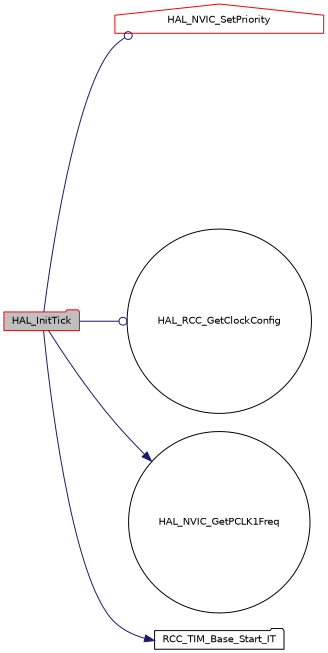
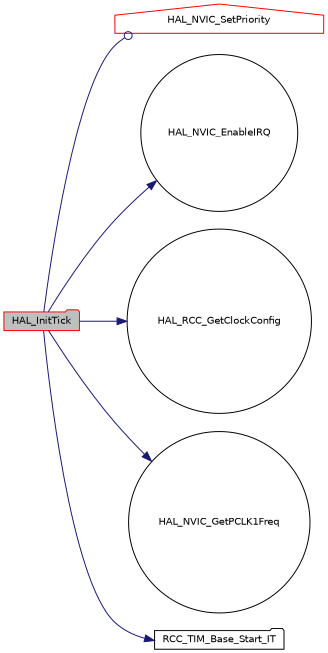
none -> (219, 133)
(99, 321) -> (99, 321)
